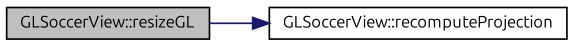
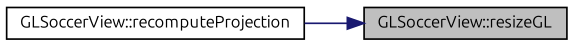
(231, 23) -> (326, 23)
